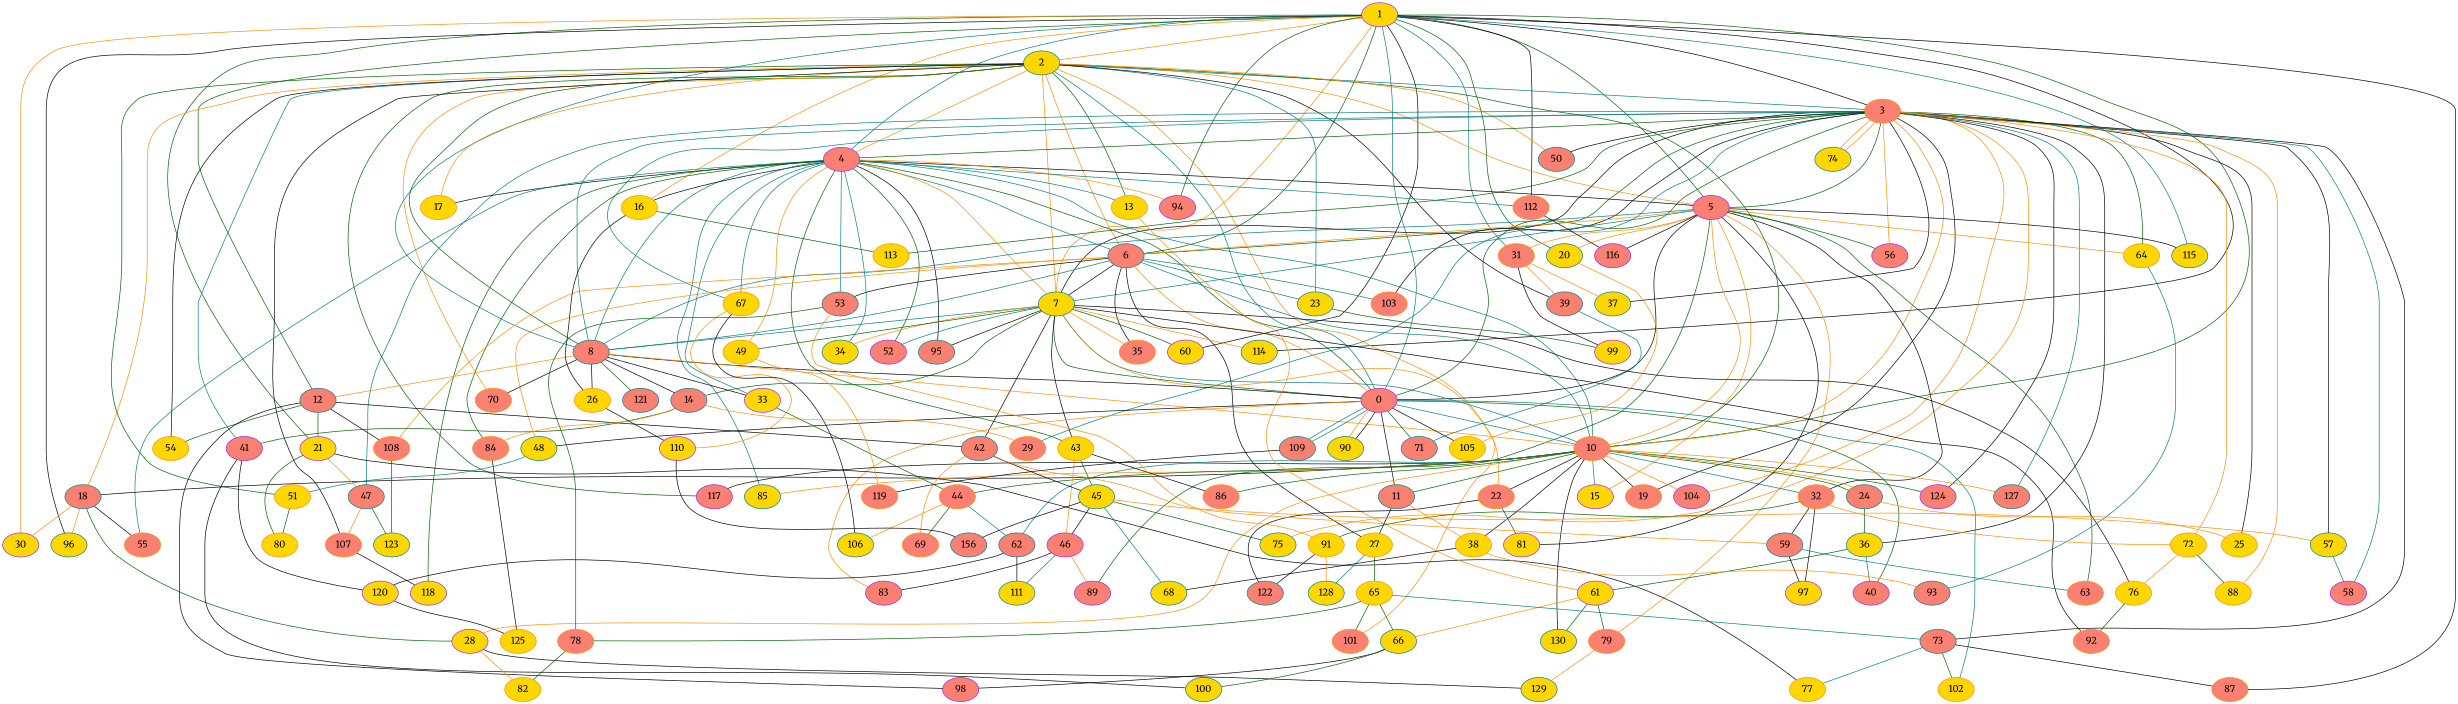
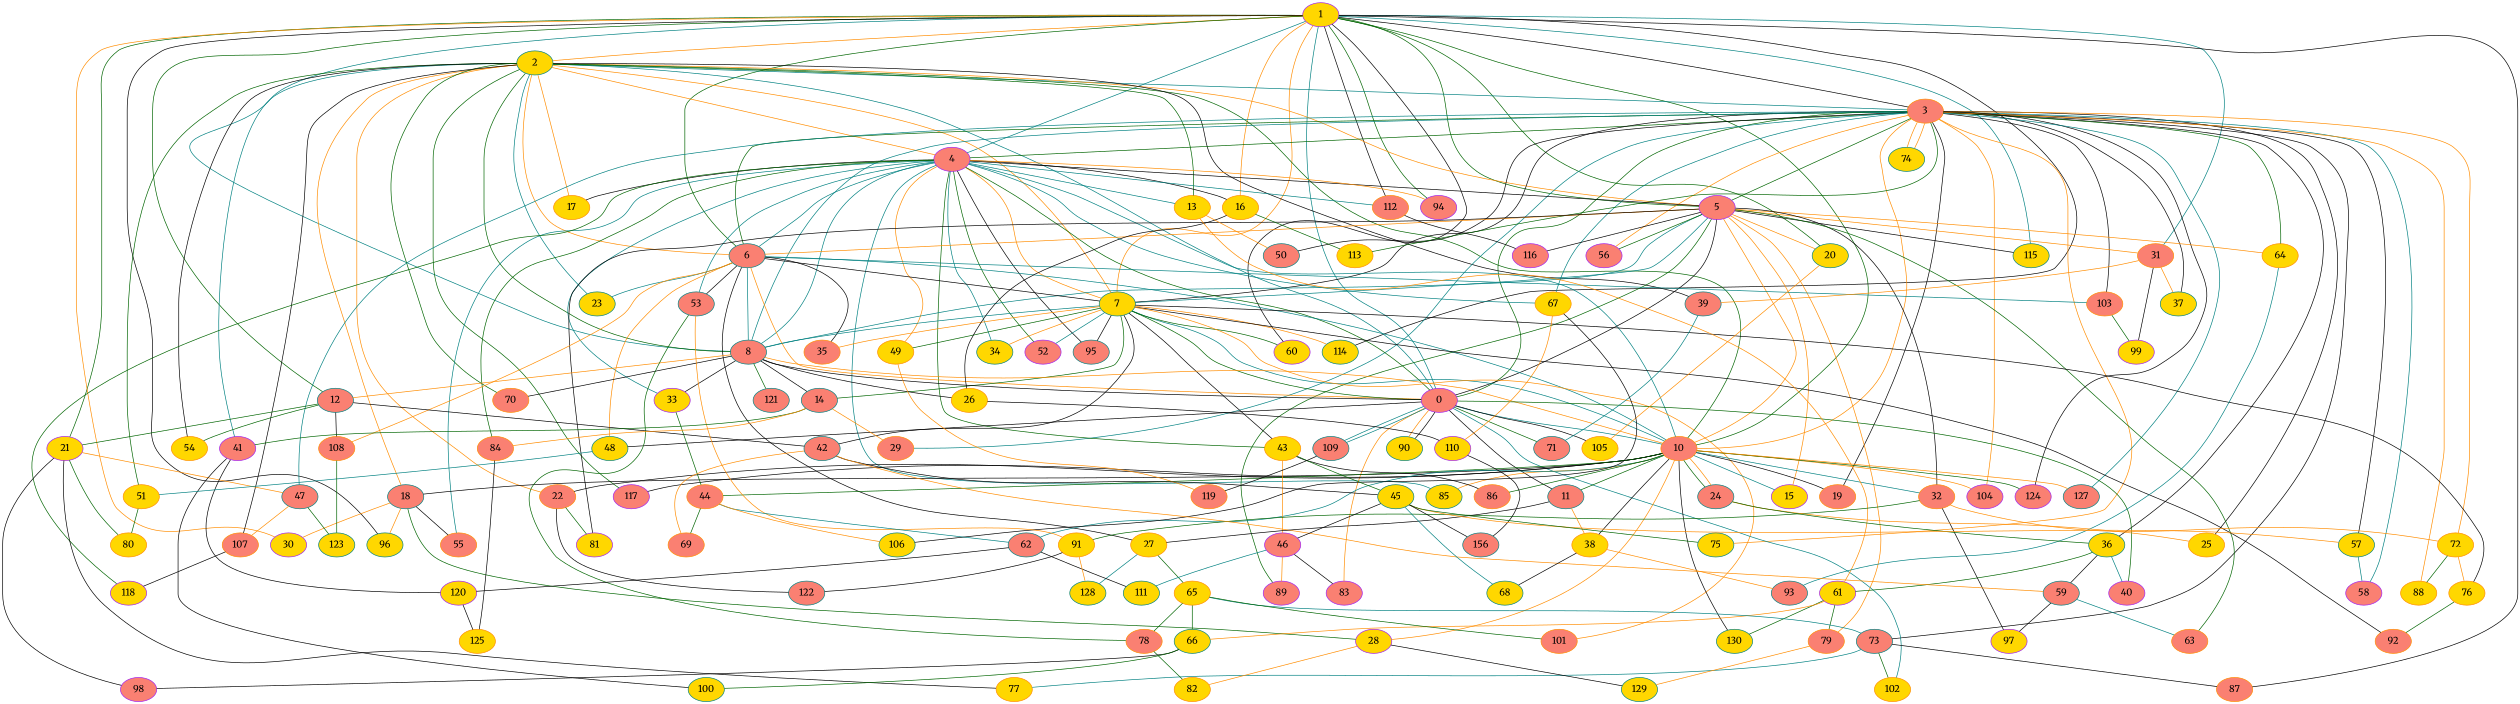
(489, 95) -> (393, 209)
(1434, 95) -> (1229, 228)
(1464, 328) -> (2120, 328)
(1800, 521) -> (2084, 569)
(309, 664) -> (3, 598)
